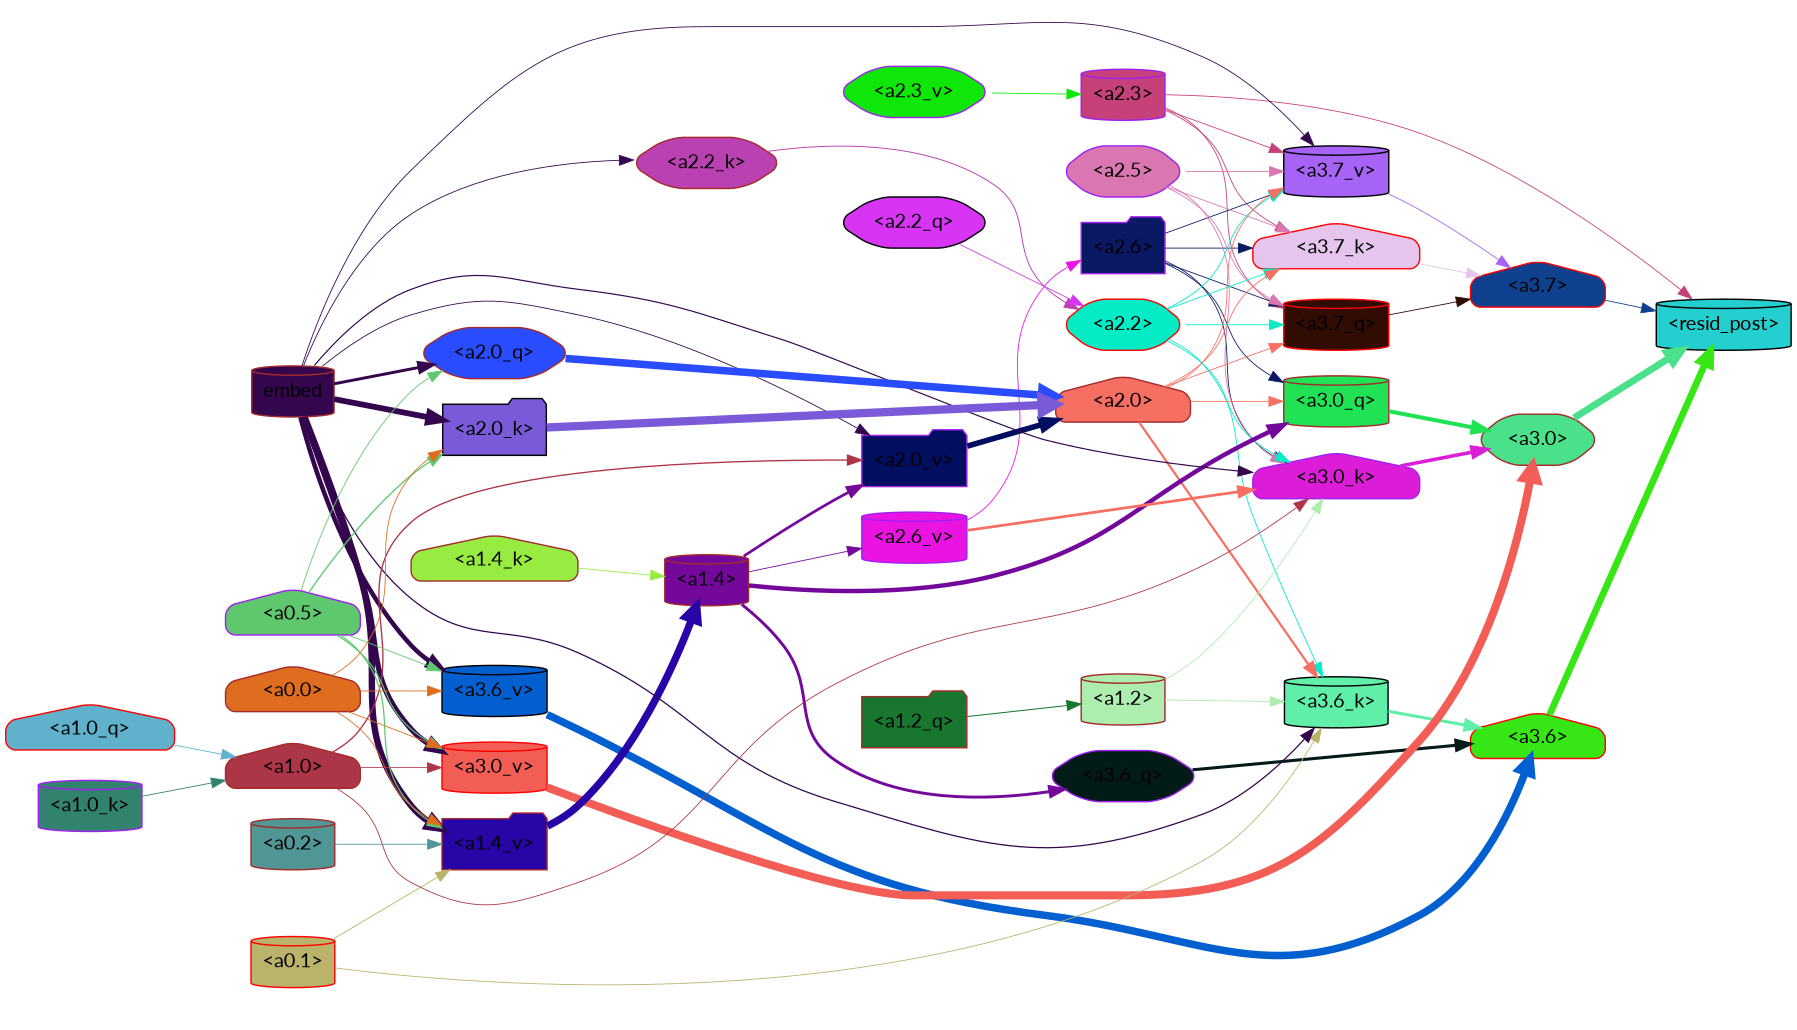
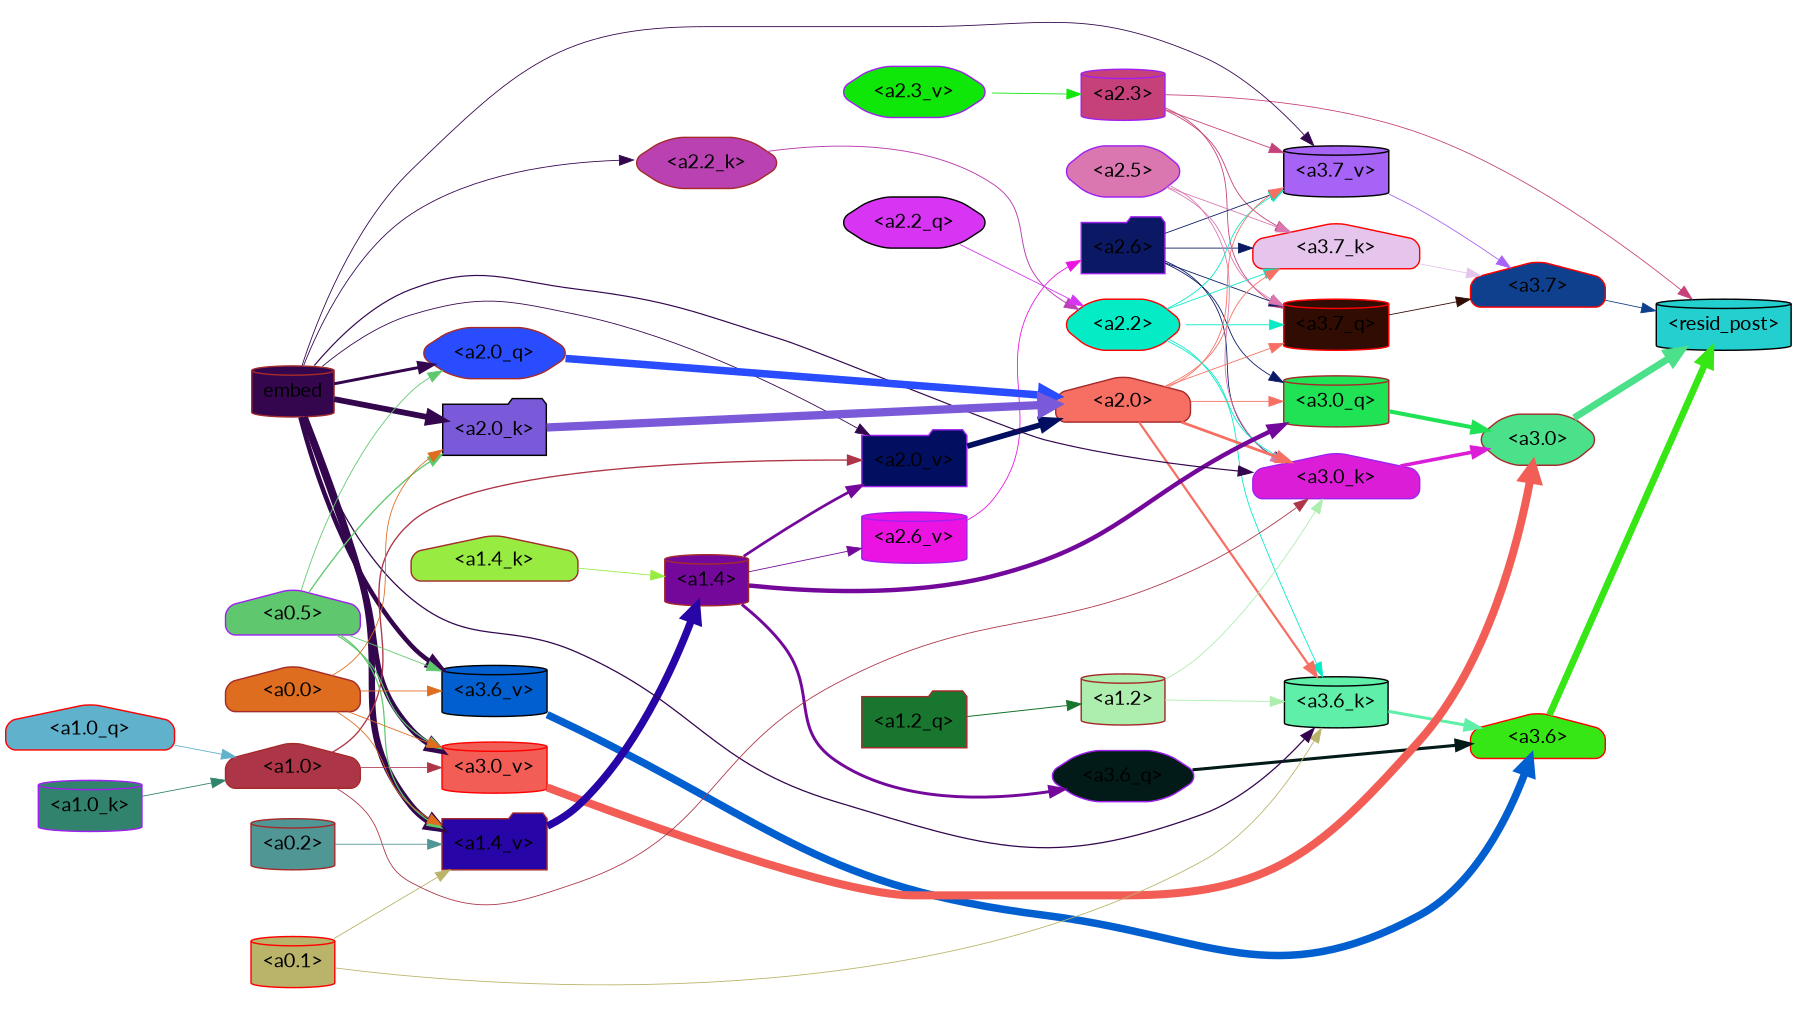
(1238, 171) -> none
(1103, 511) -> (1227, 439)
